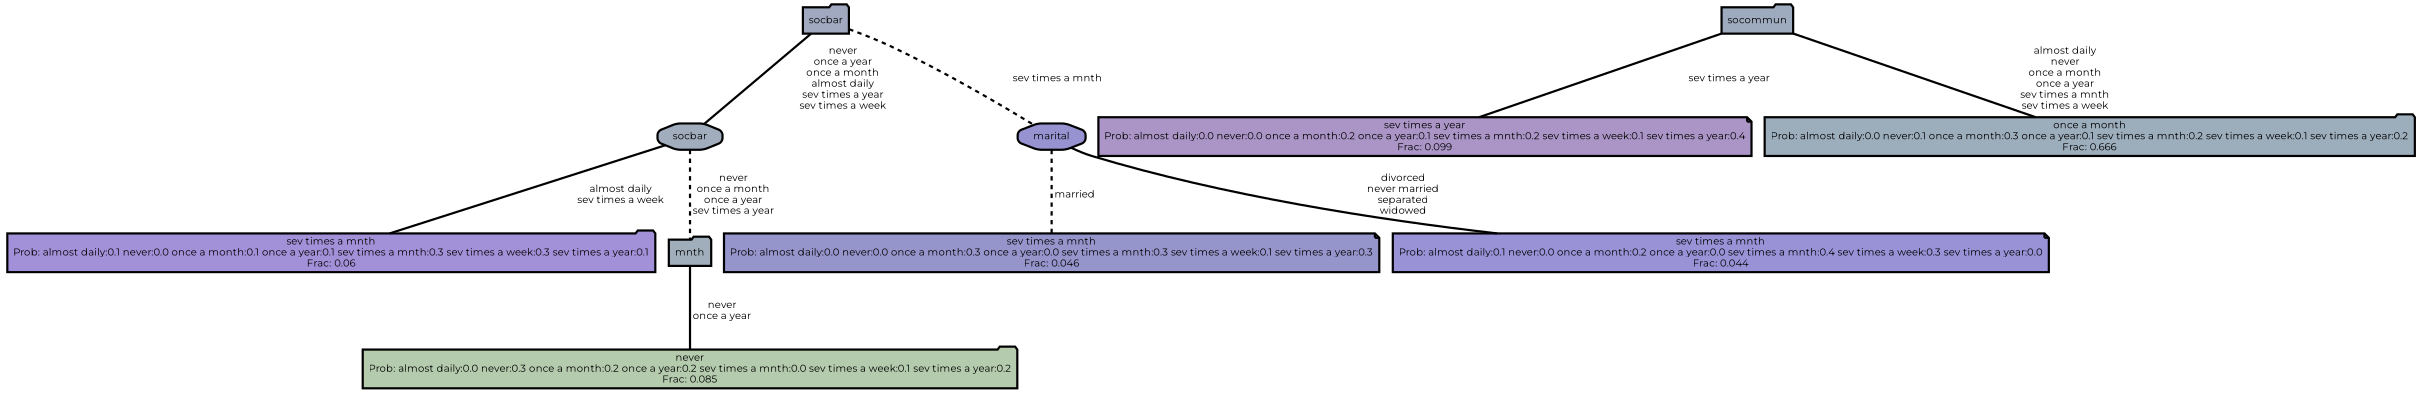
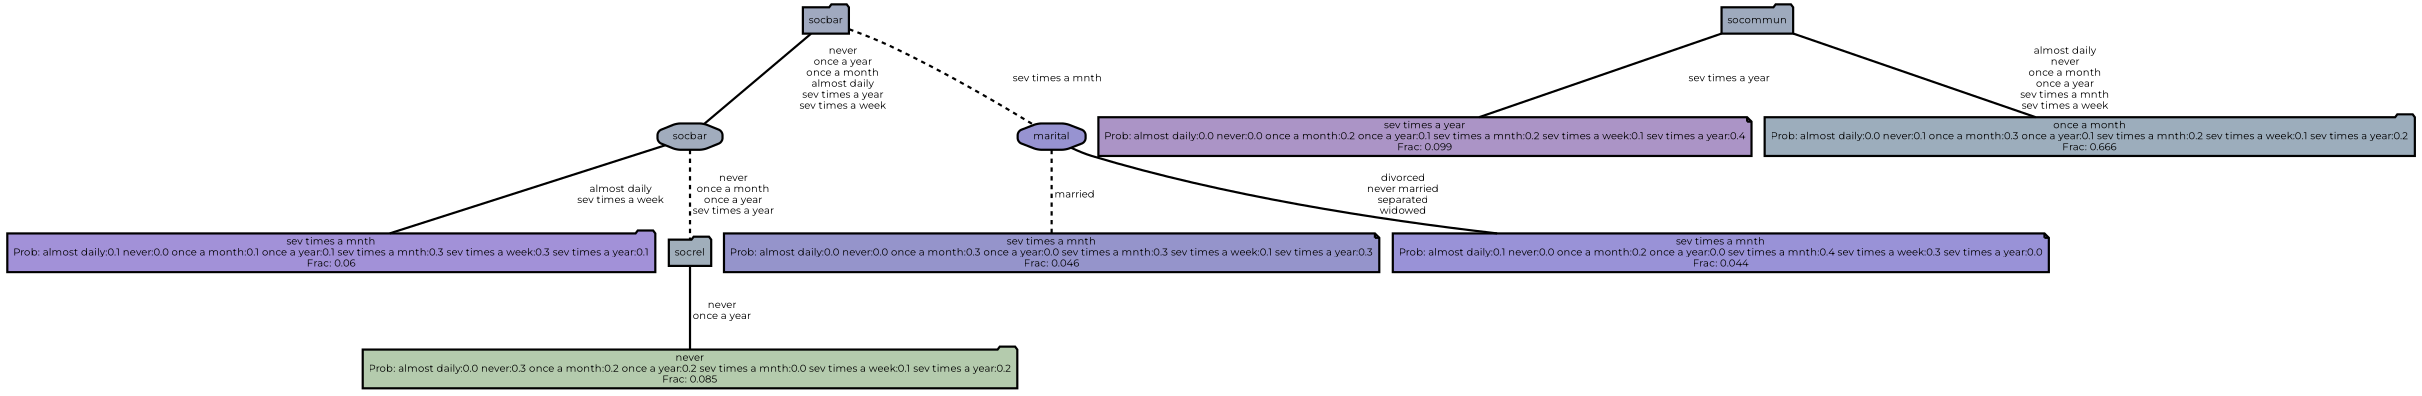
(690, 253) -> (690, 253)
